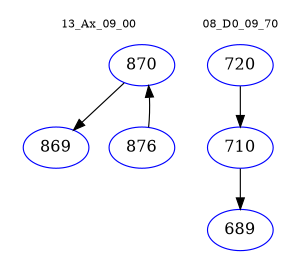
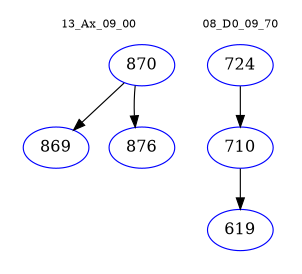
(240, 65) -> (240, 65)
(150, 112) -> (134, 101)
(240, 230) -> (240, 230)
